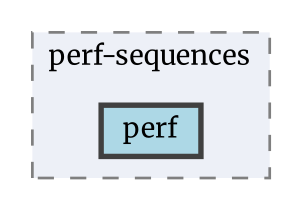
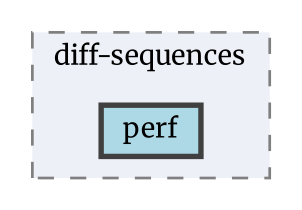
(151, 58) -> (151, 58)
